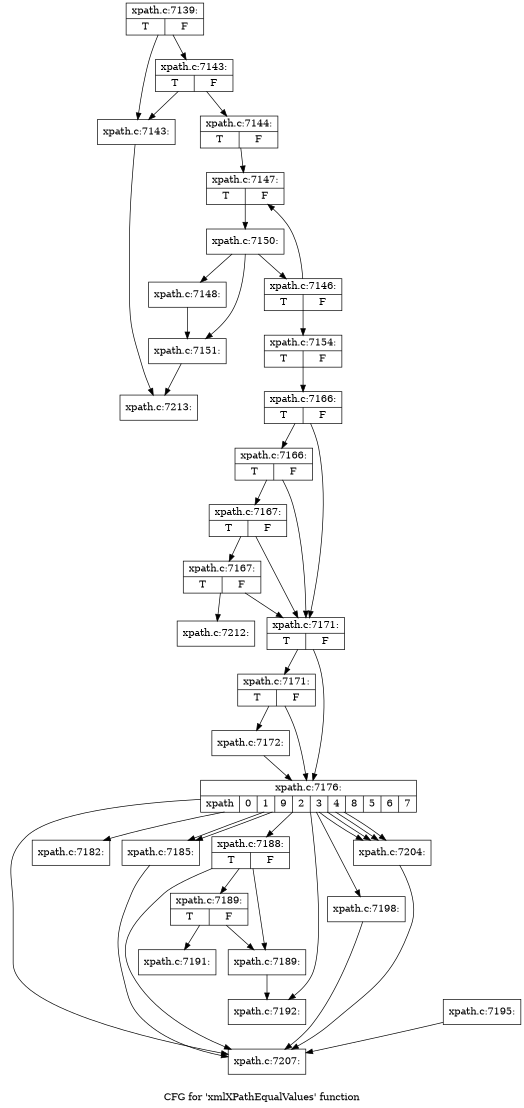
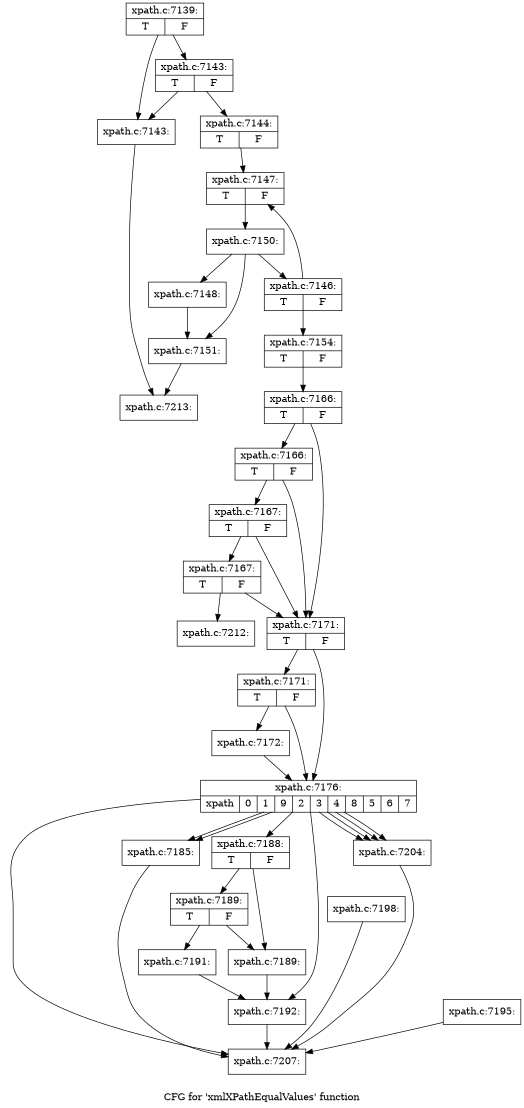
(337, 851) -> none
(71, 853) -> none
(127, 960) -> (267, 1033)
none -> (219, 985)
